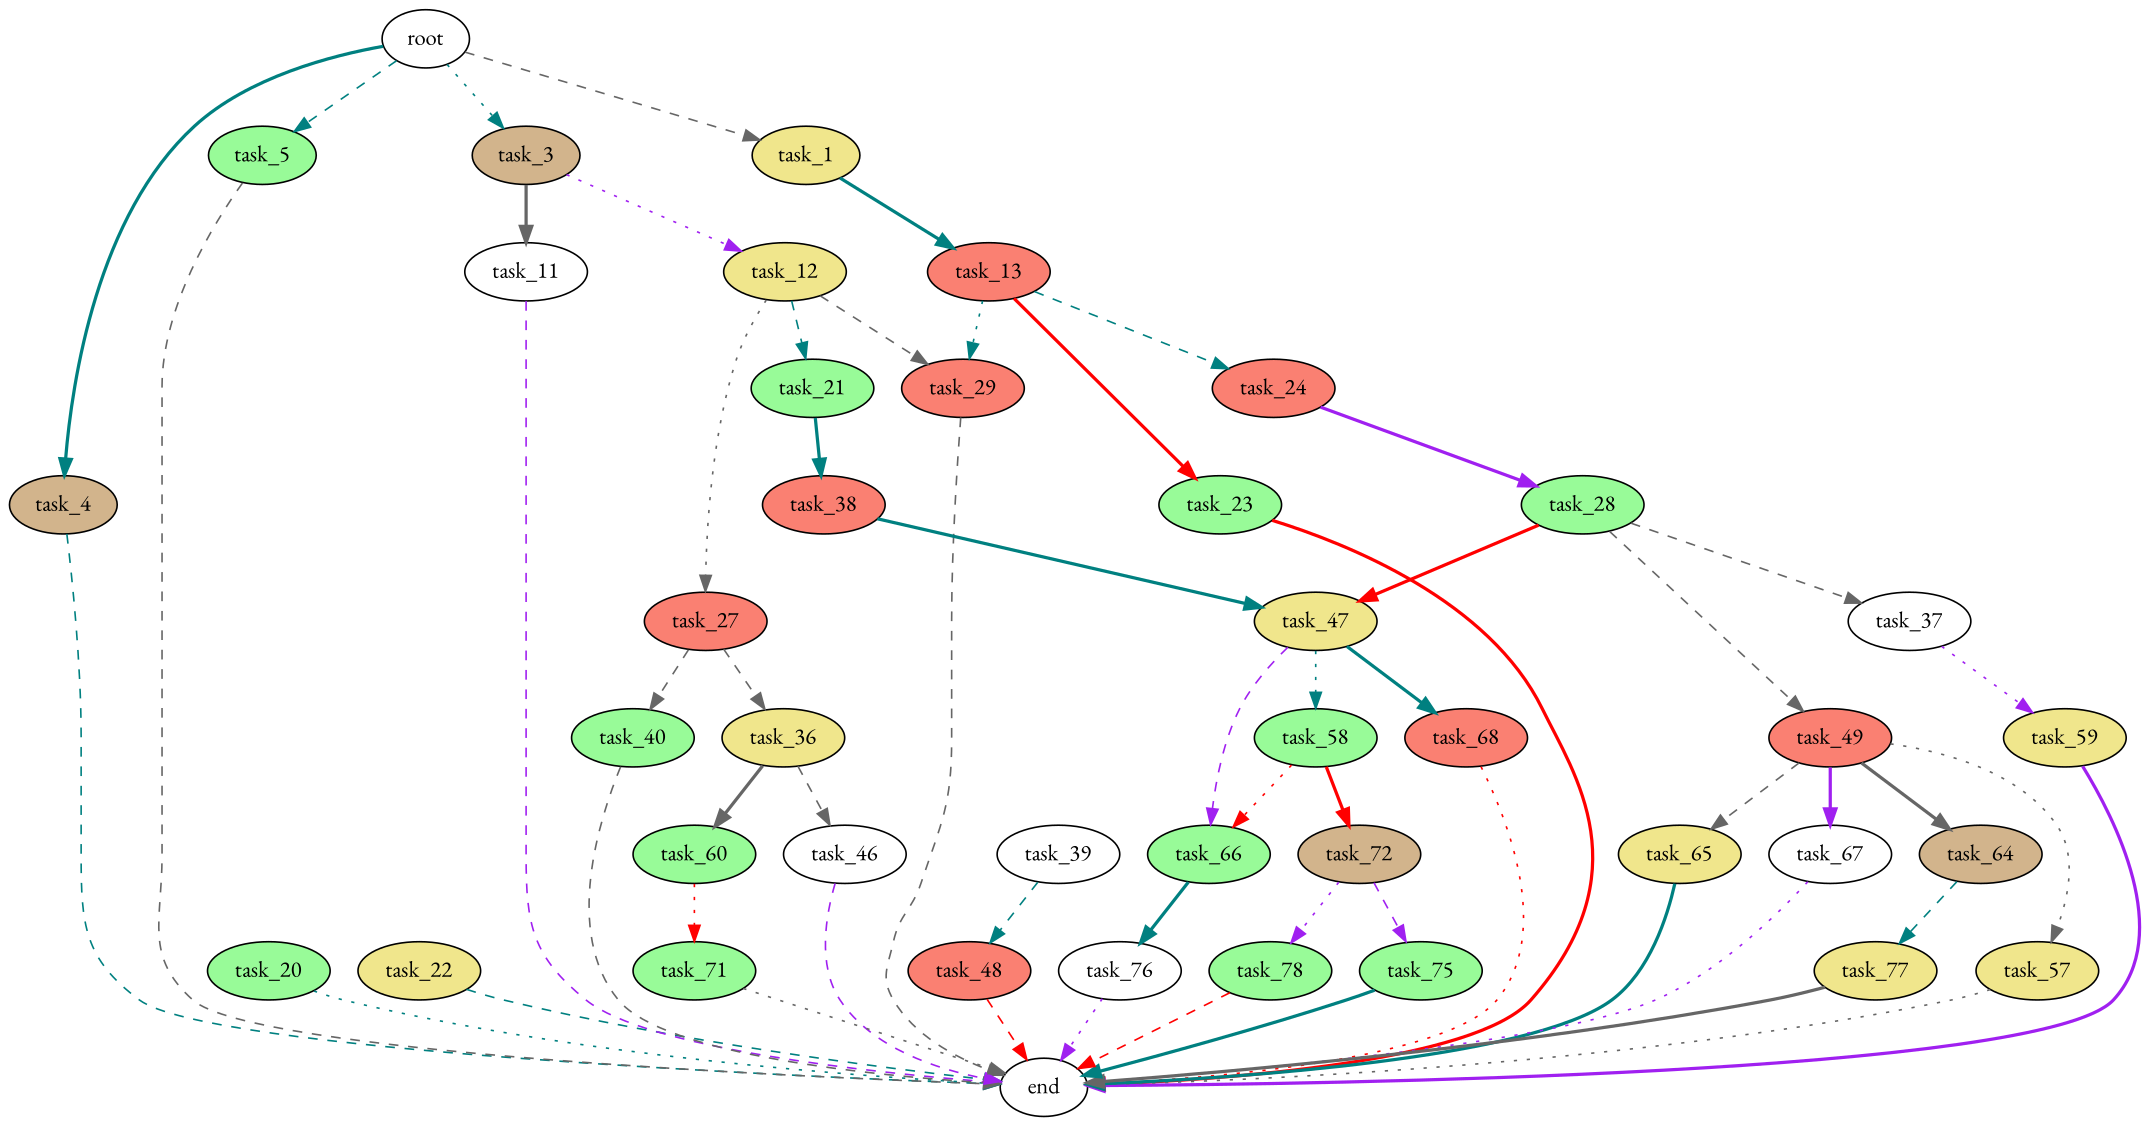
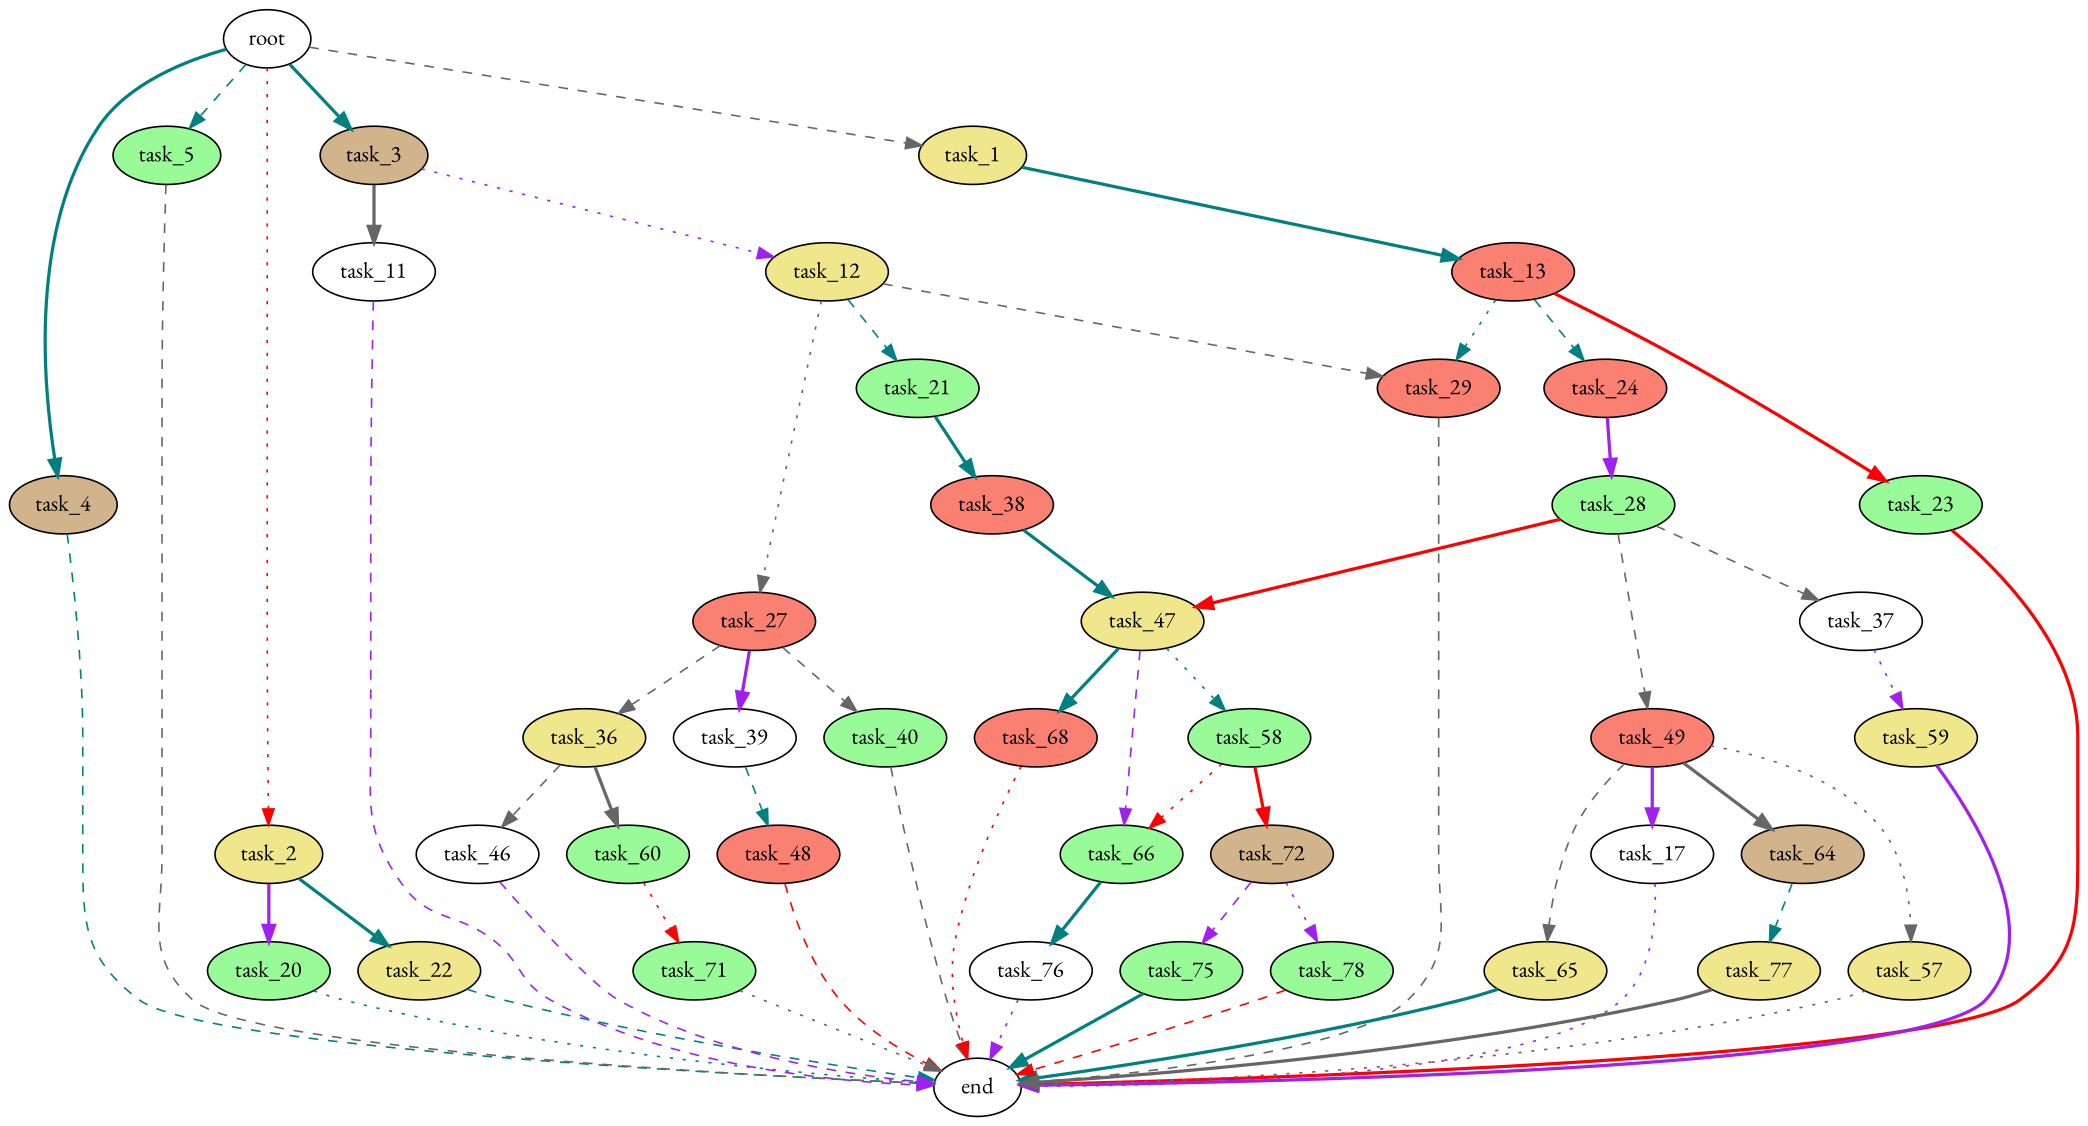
(470, 90) -> (315, 91)
none -> (746, 672)
none -> (269, 854)
(1830, 854) -> (1652, 854)
